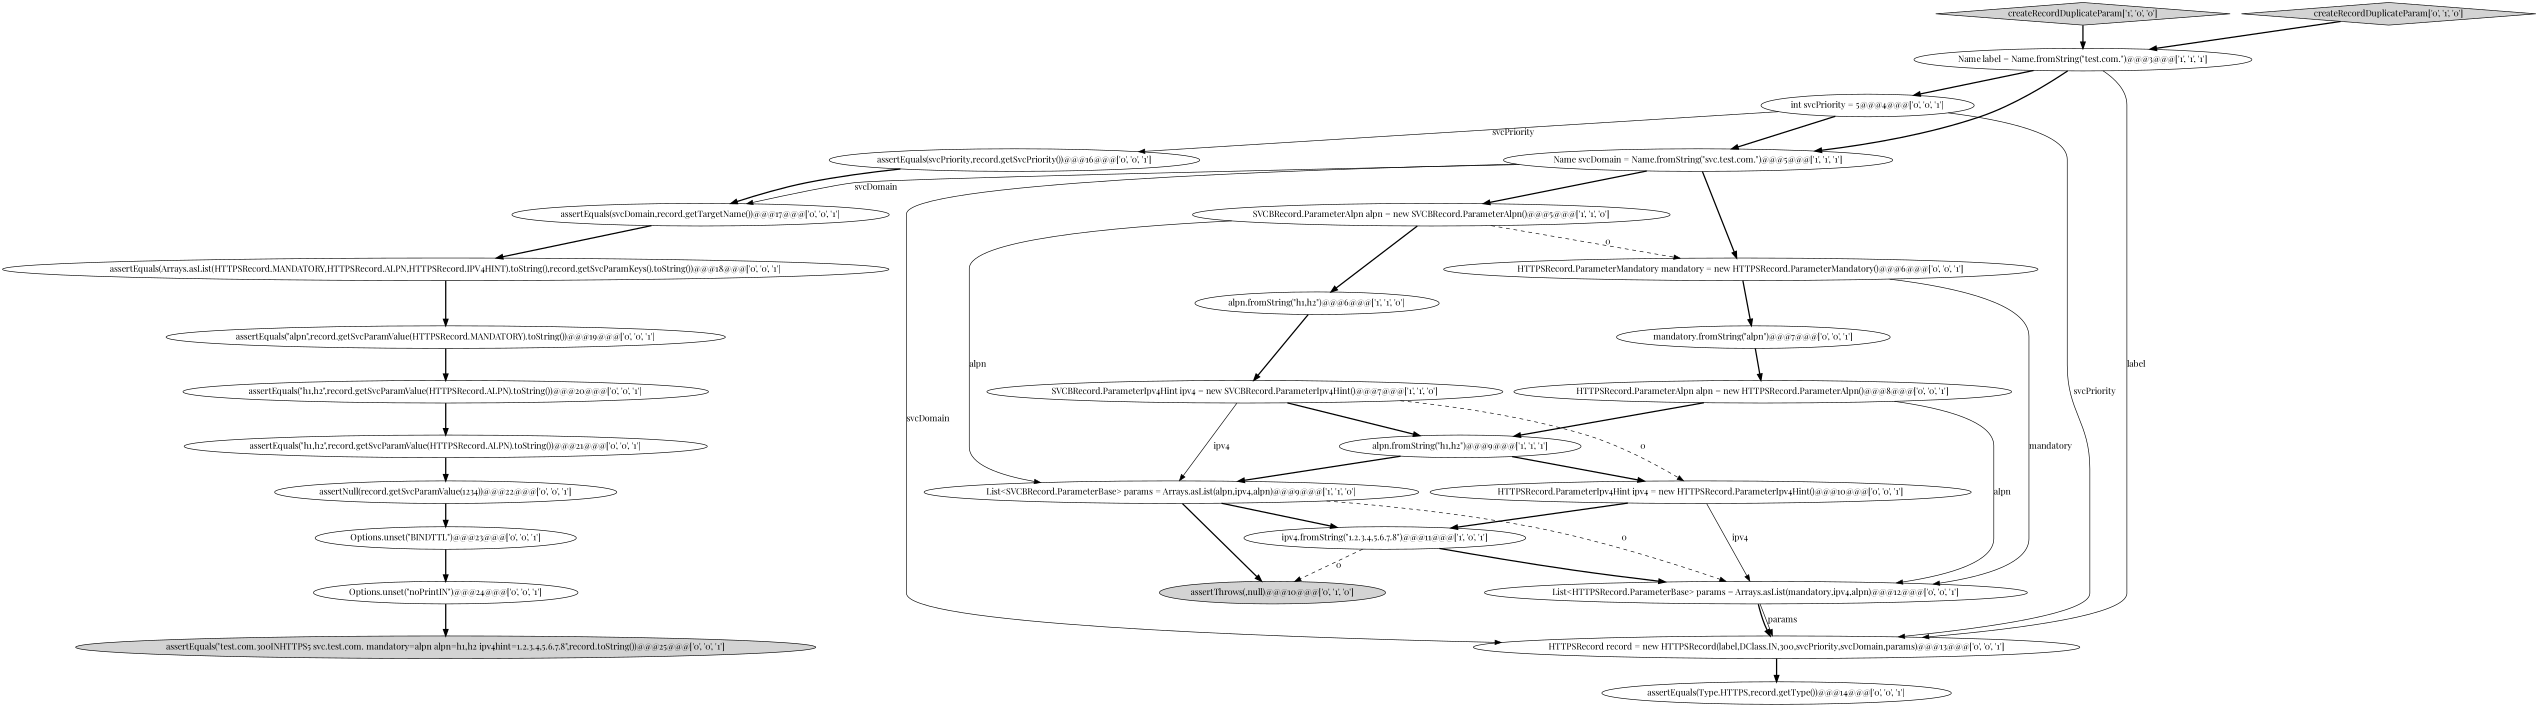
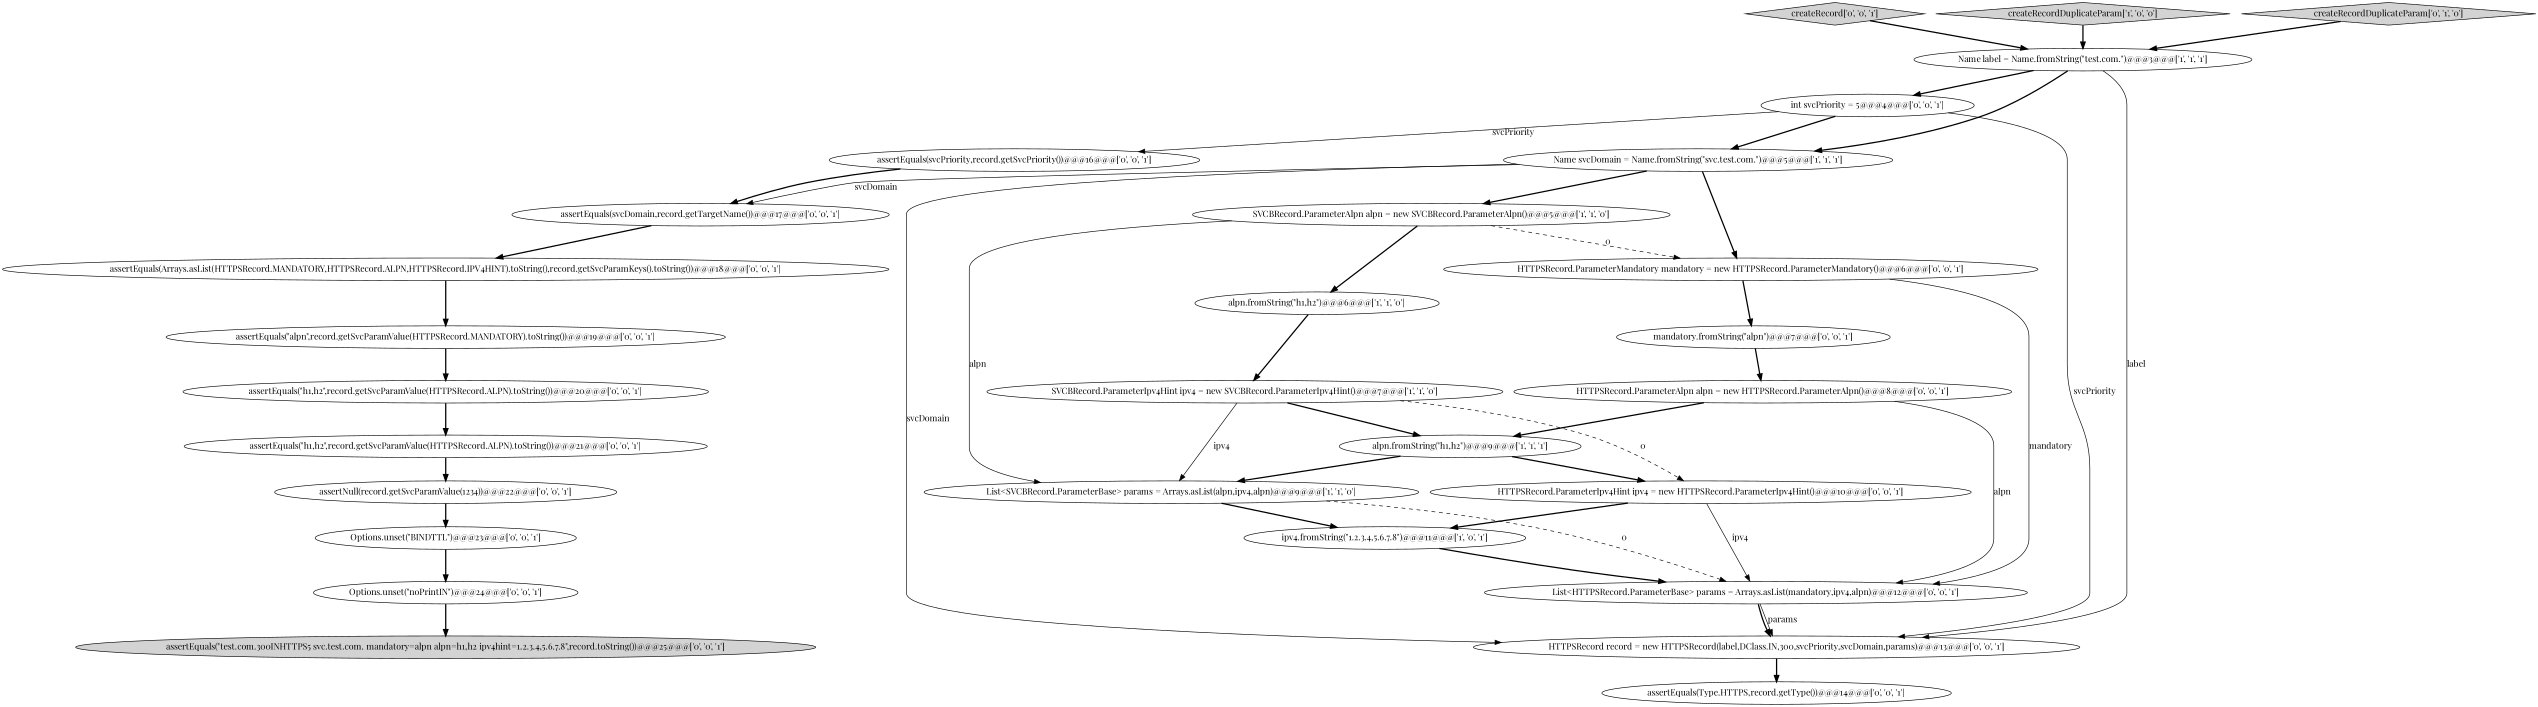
none -> (1835, 14)
(1273, 593) -> none
